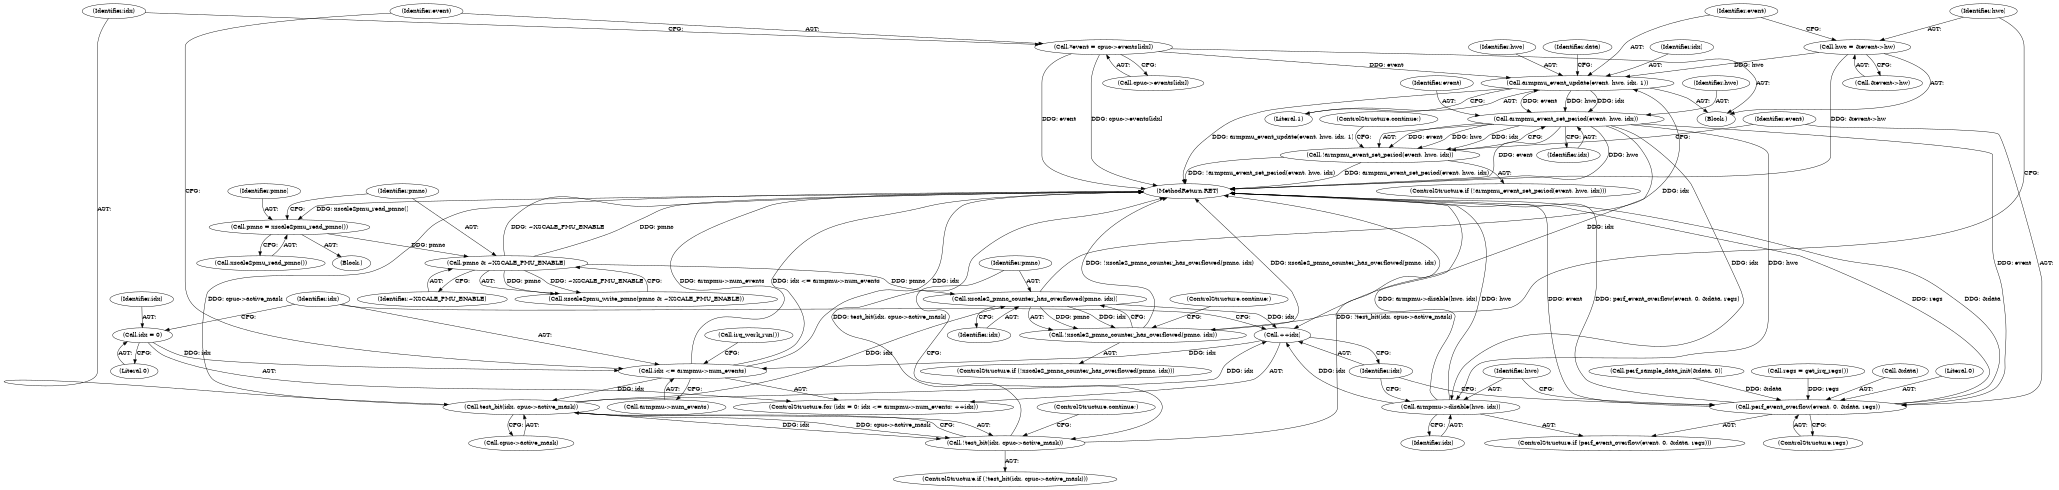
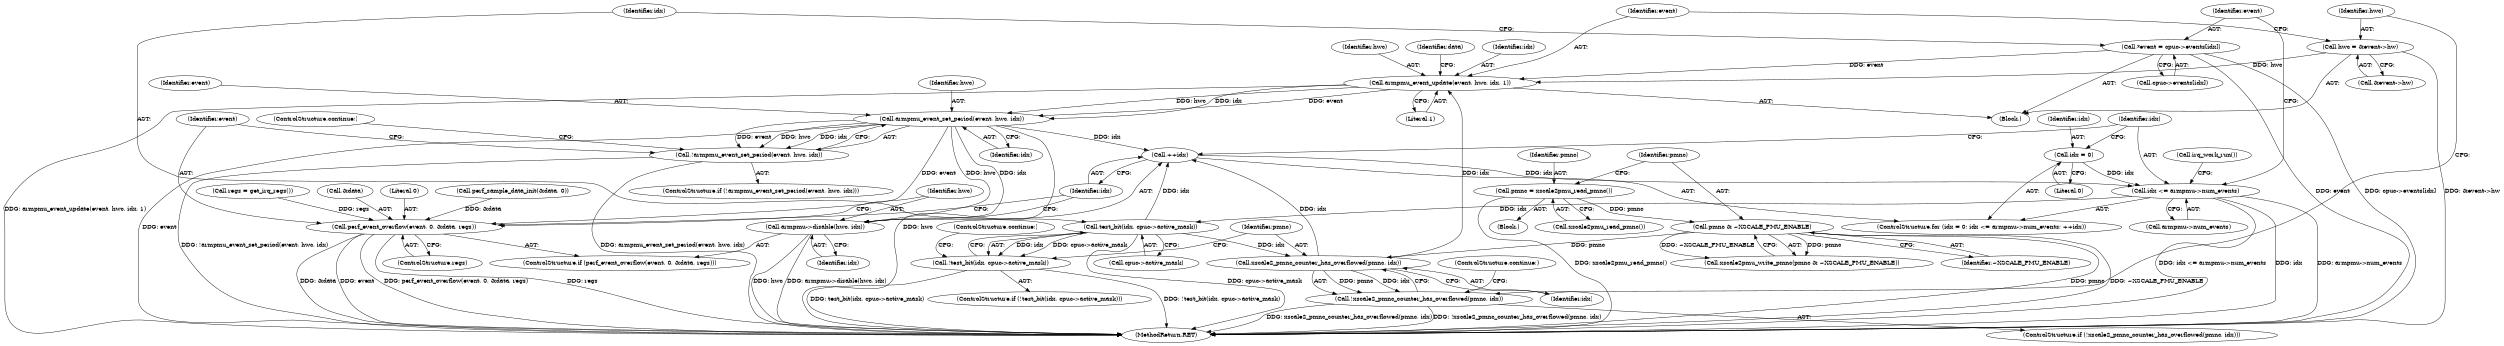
(530, 199) -> (1609, 296)
(1332, 371) -> (1147, 191)
